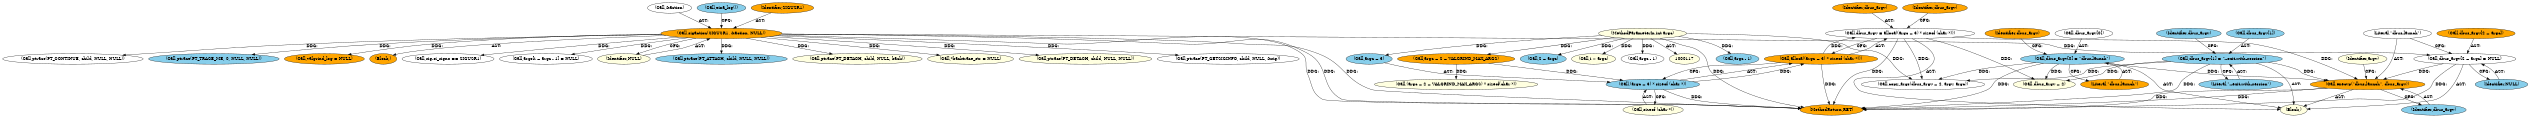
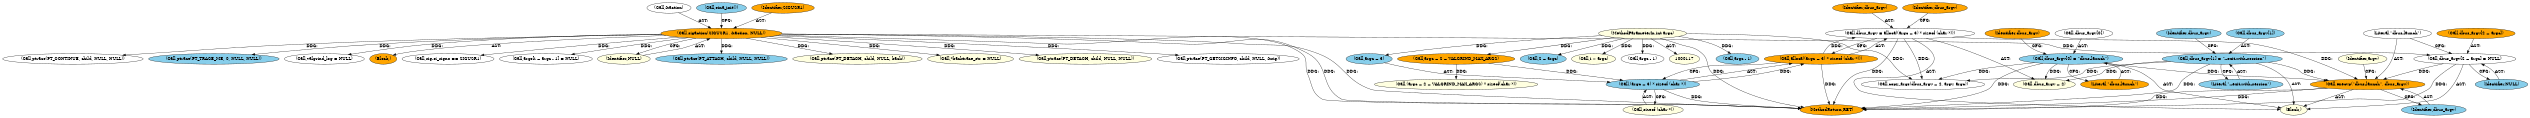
(721, 8) -> (721, 8)
(324, 59) -> (324, 59)
(2007, 59) -> (2006, 59)
